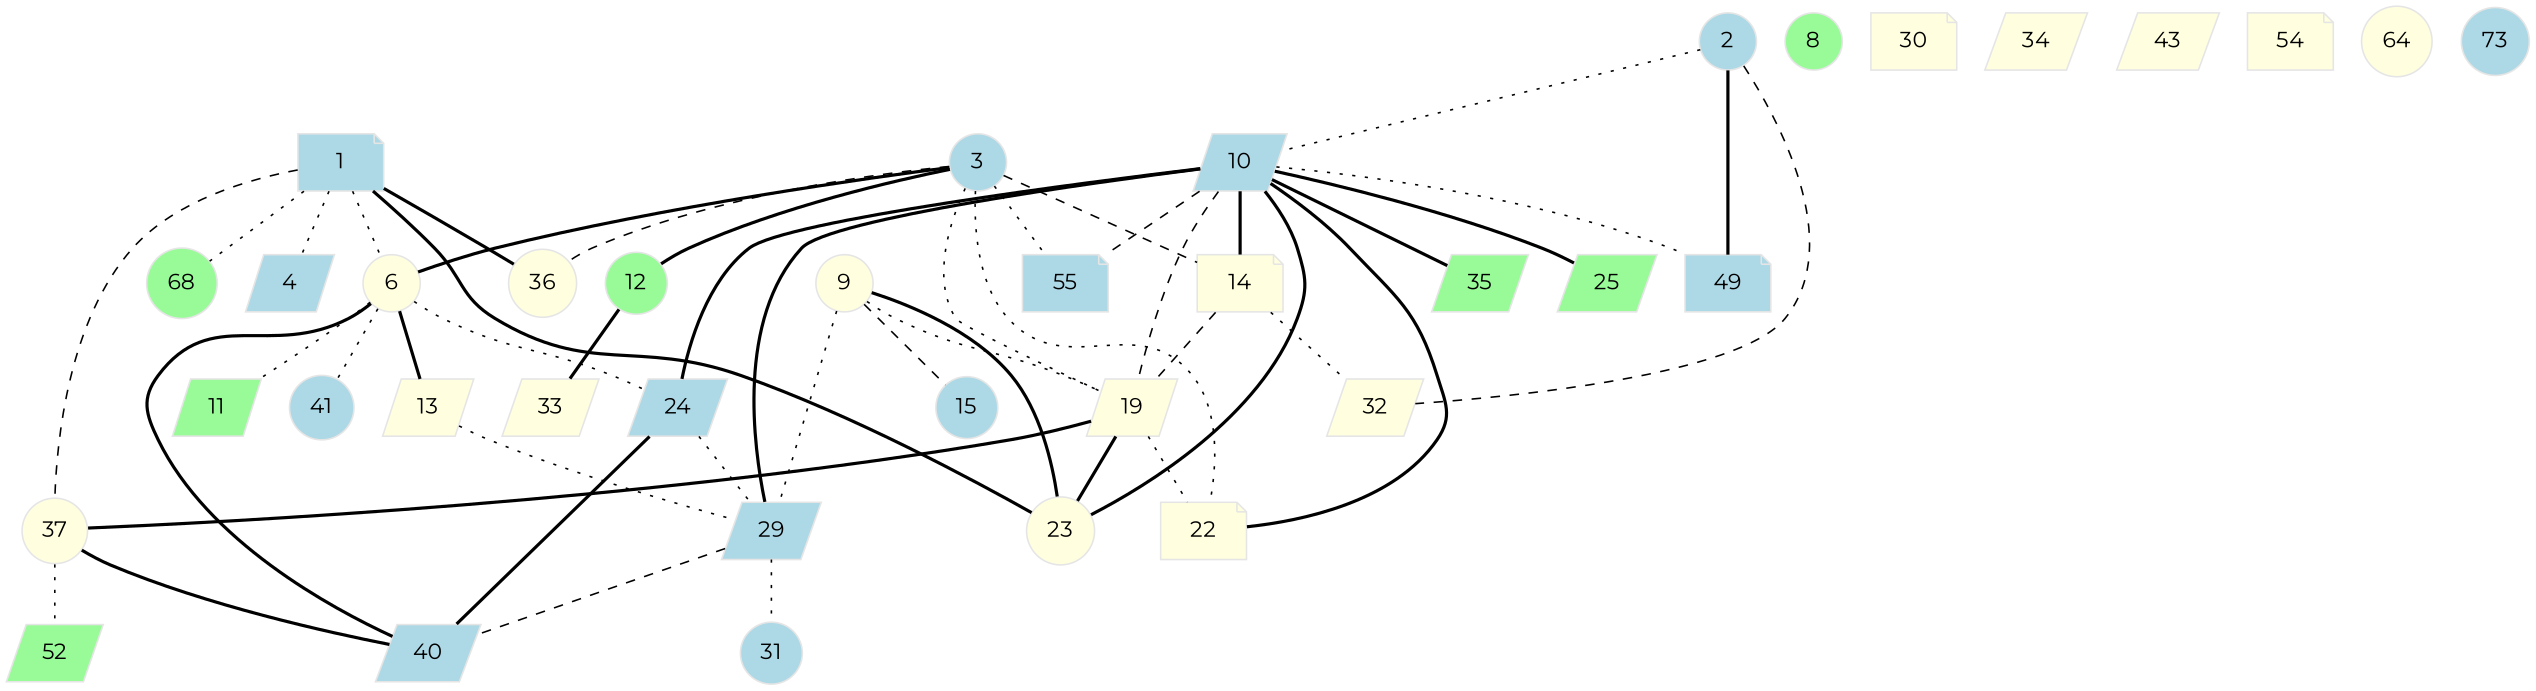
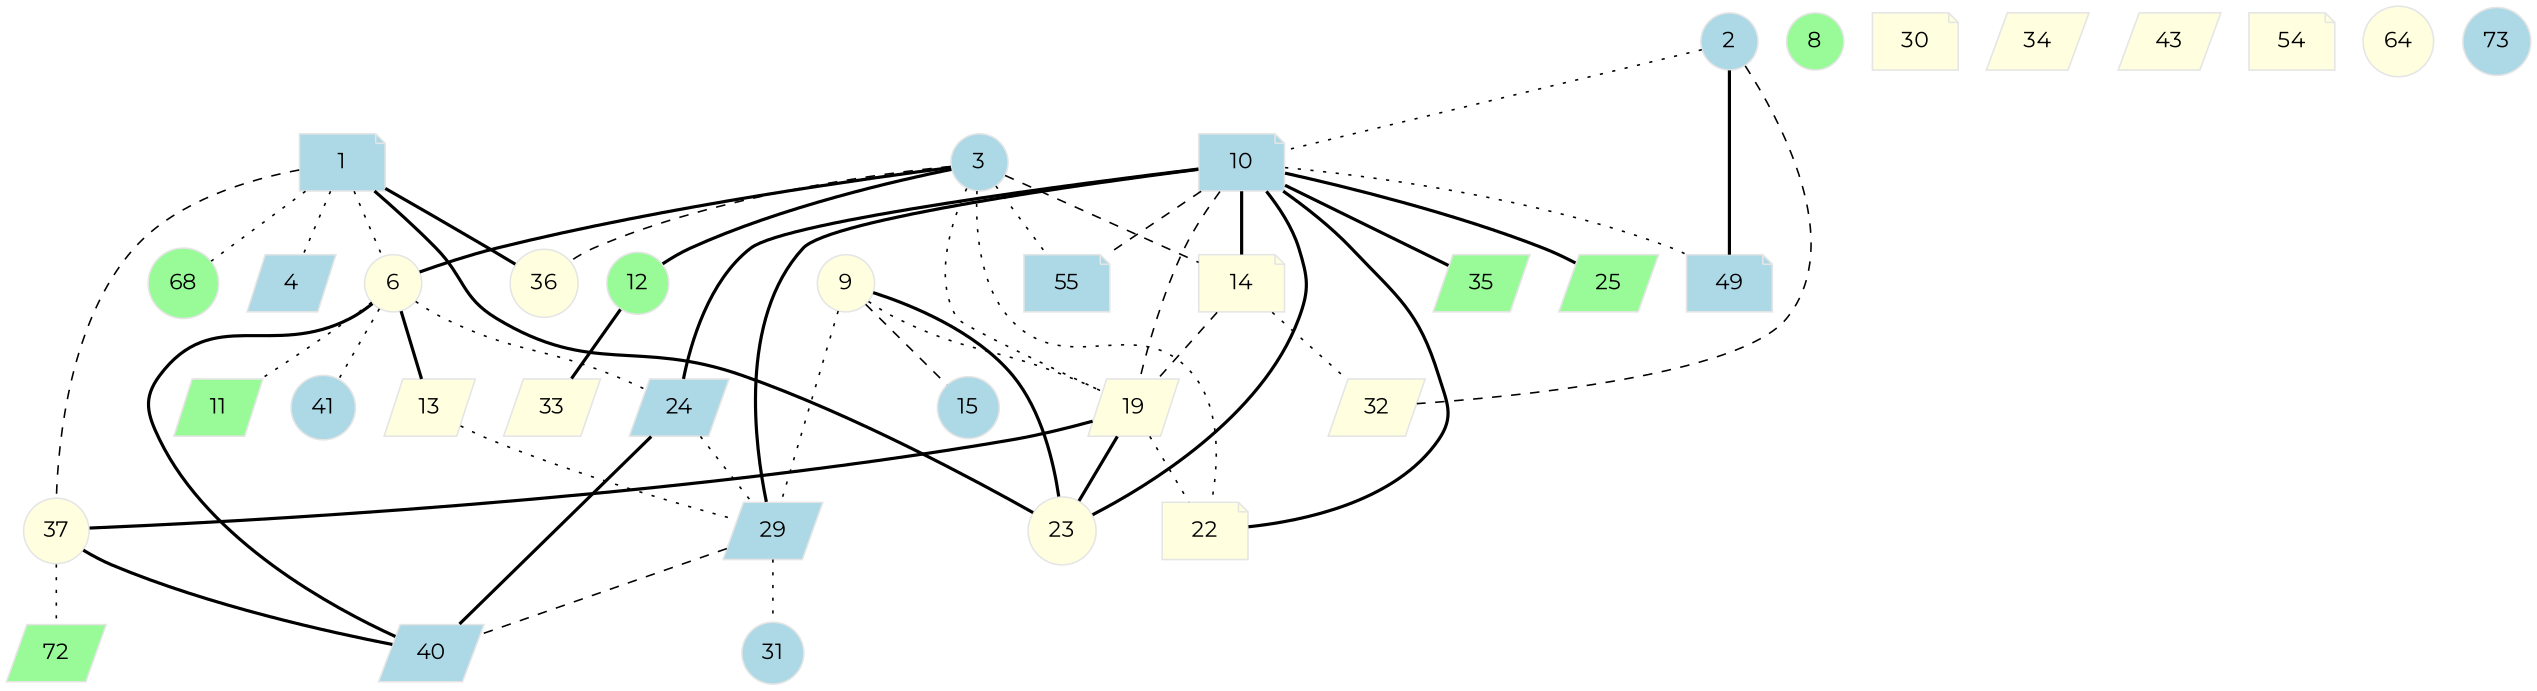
(1240, 162) -> (1242, 162)
(55, 653) -> (56, 653)
